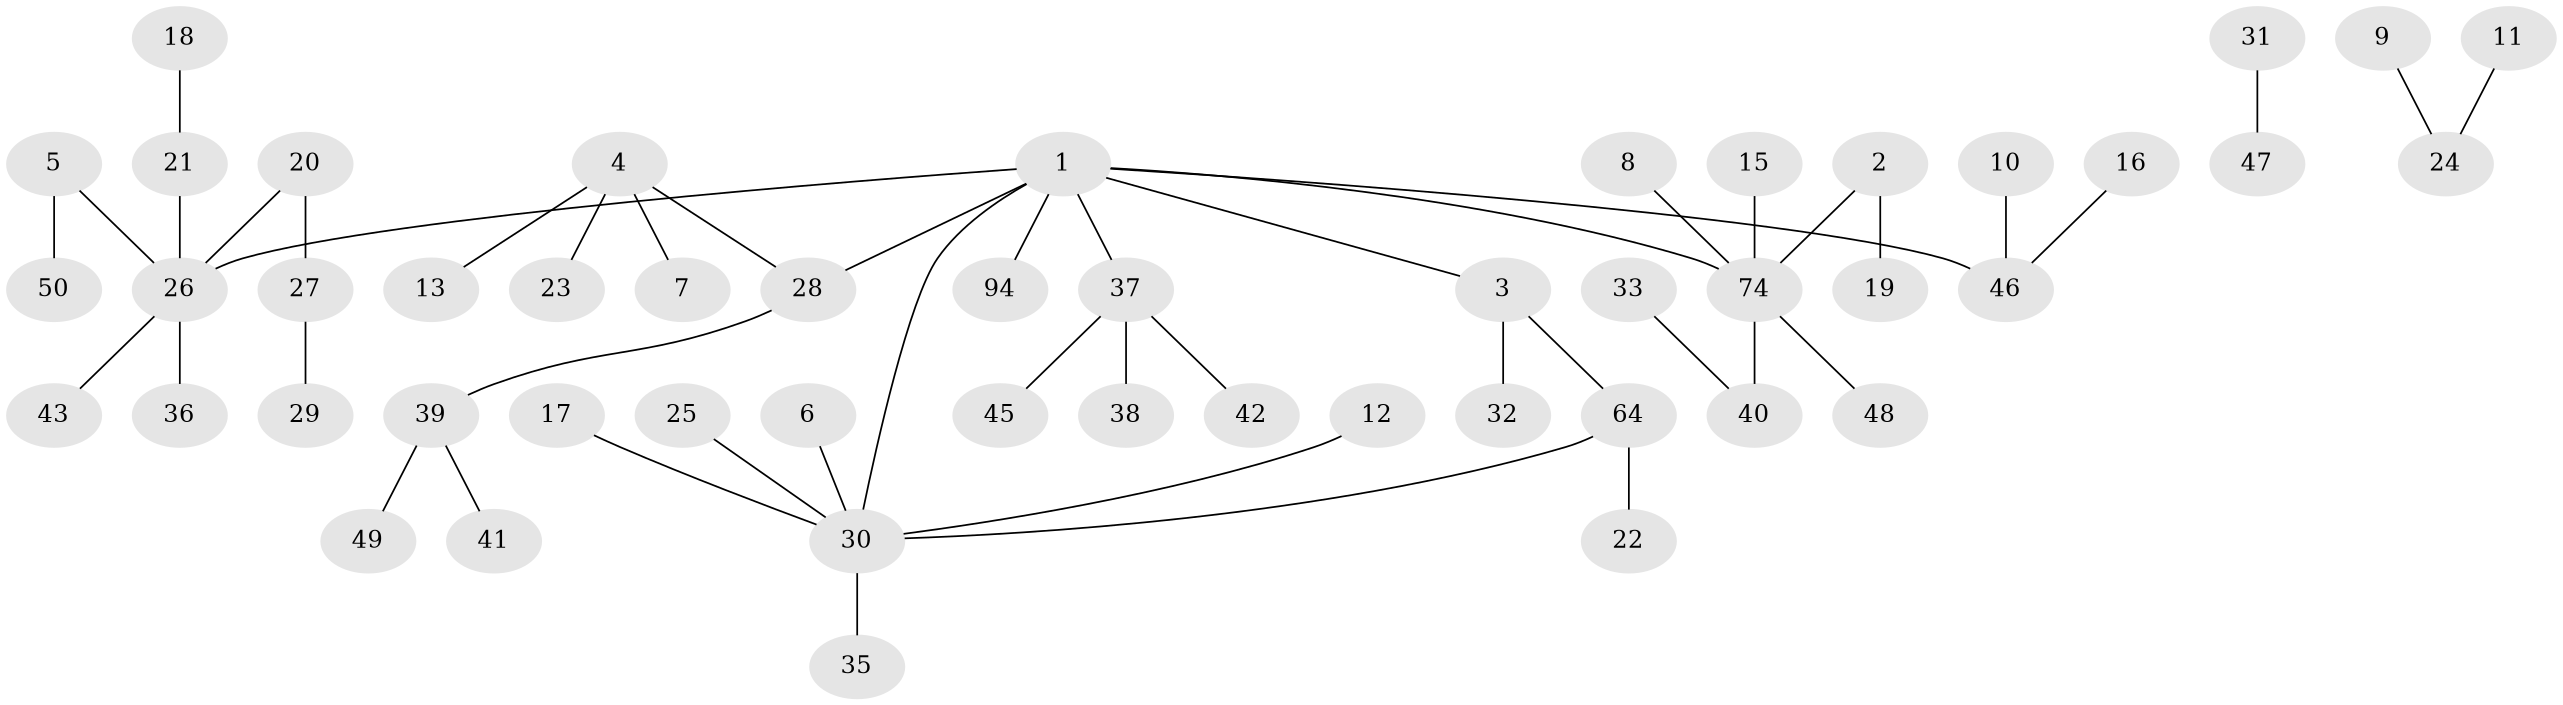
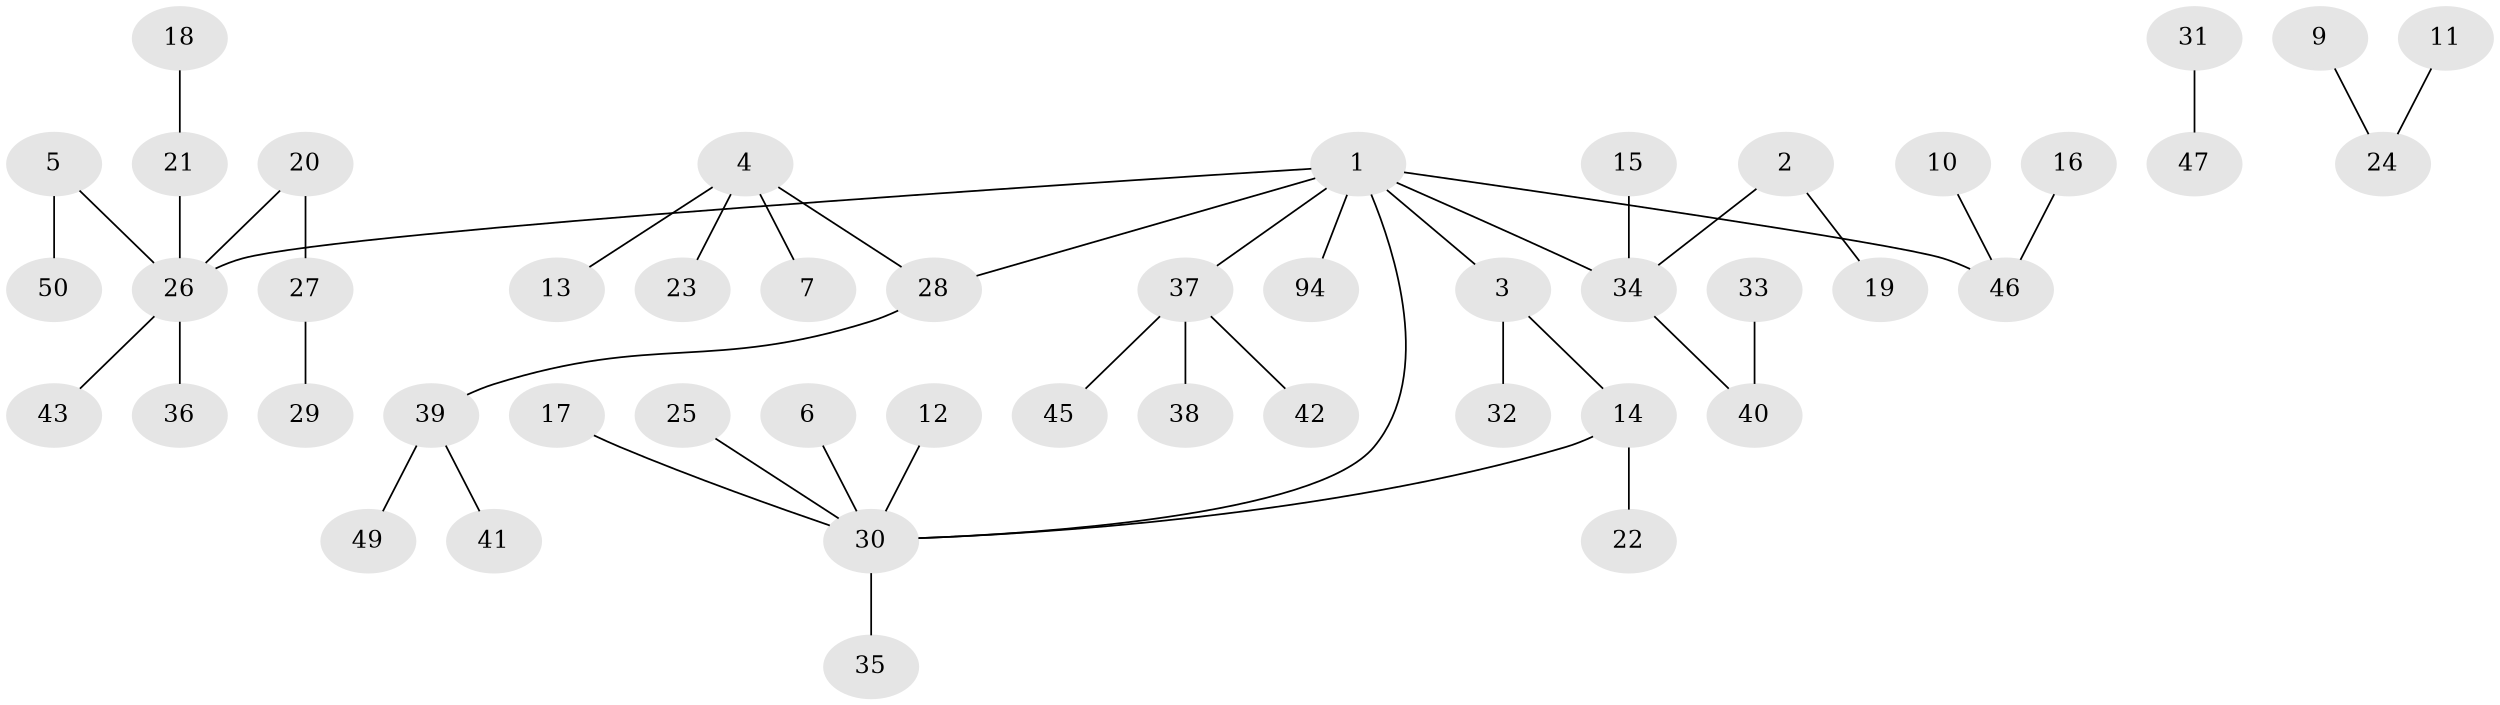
(1629, 164) -> none
(1755, 290) -> (1629, 290)
(1629, 416) -> (1629, 416)
(1880, 416) -> none
